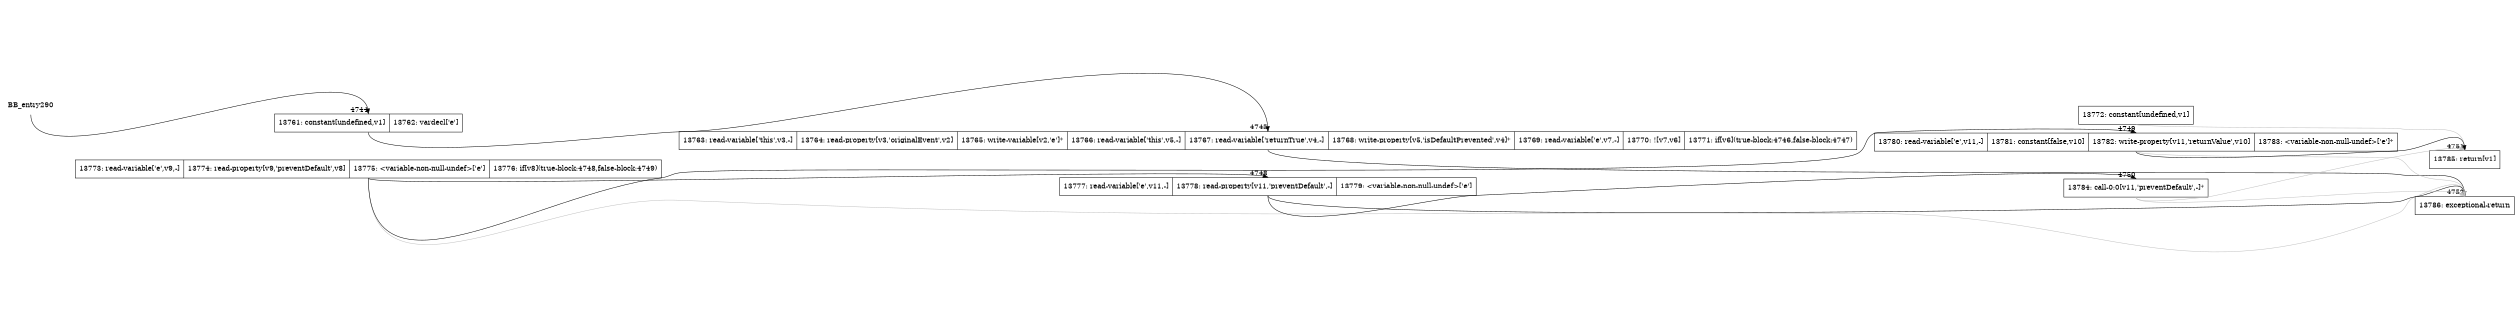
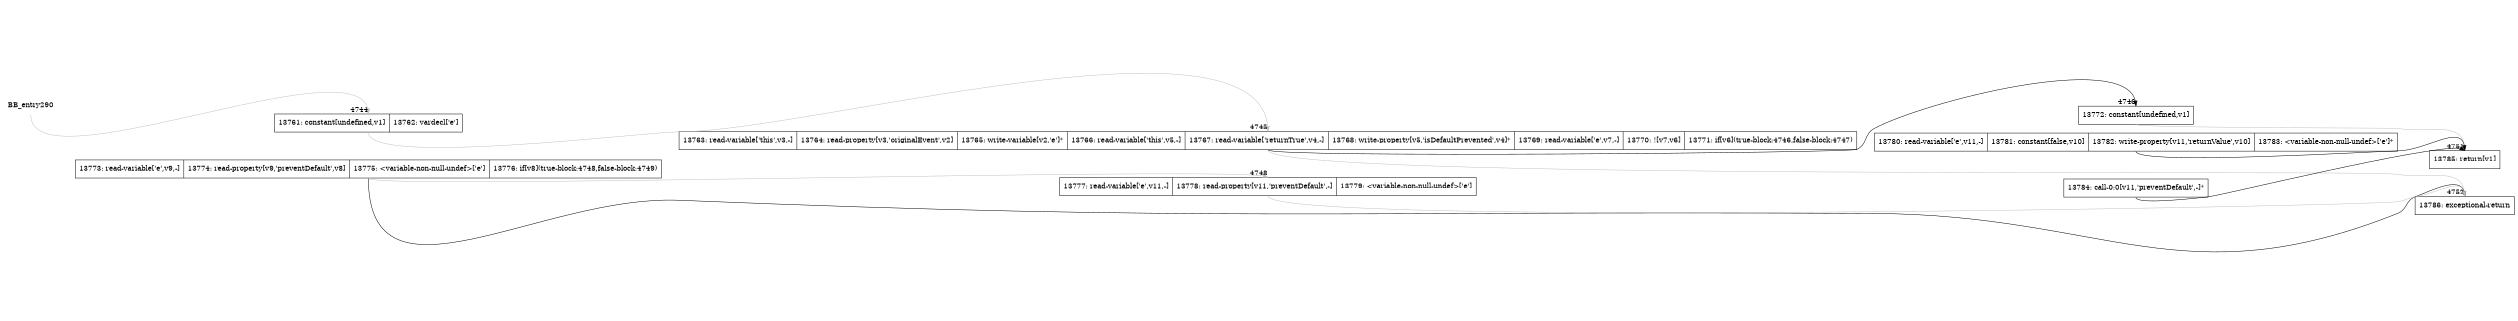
(827, 113) -> (827, 113)
(197, 115) -> (197, 115)
none -> (1714, 153)
(2331, 157) -> none
(1231, 170) -> none
(1869, 172) -> (1869, 172)
(2298, 177) -> (2298, 177)
(816, 178) -> (816, 178)
(1695, 185) -> none
(2298, 197) -> none
(1898, 211) -> (1898, 211)
(1403, 214) -> (1403, 214)
